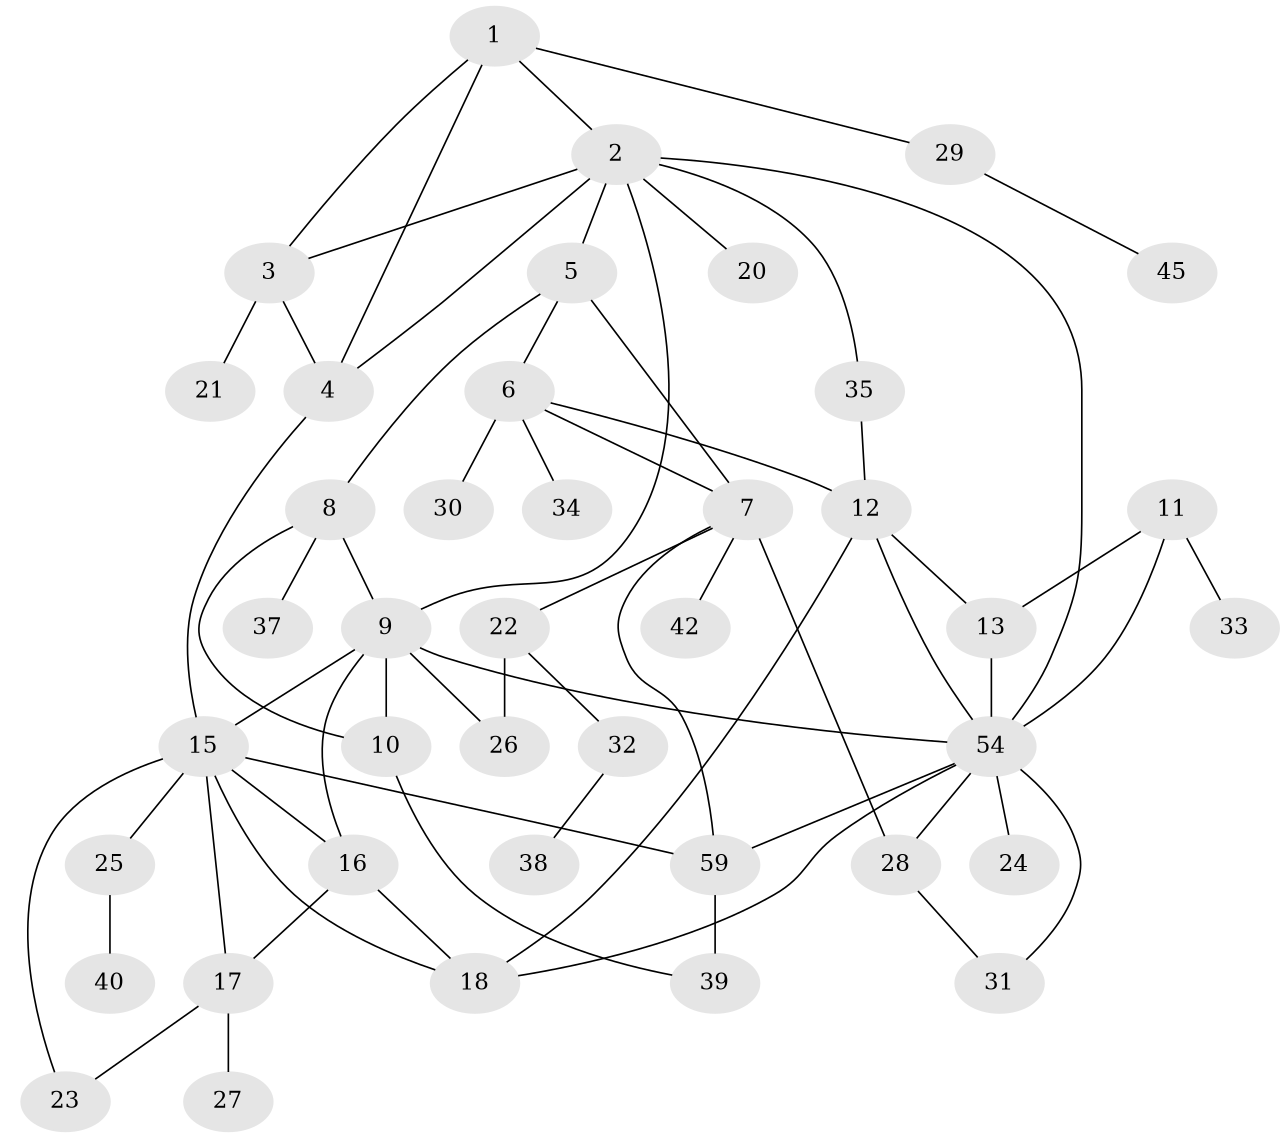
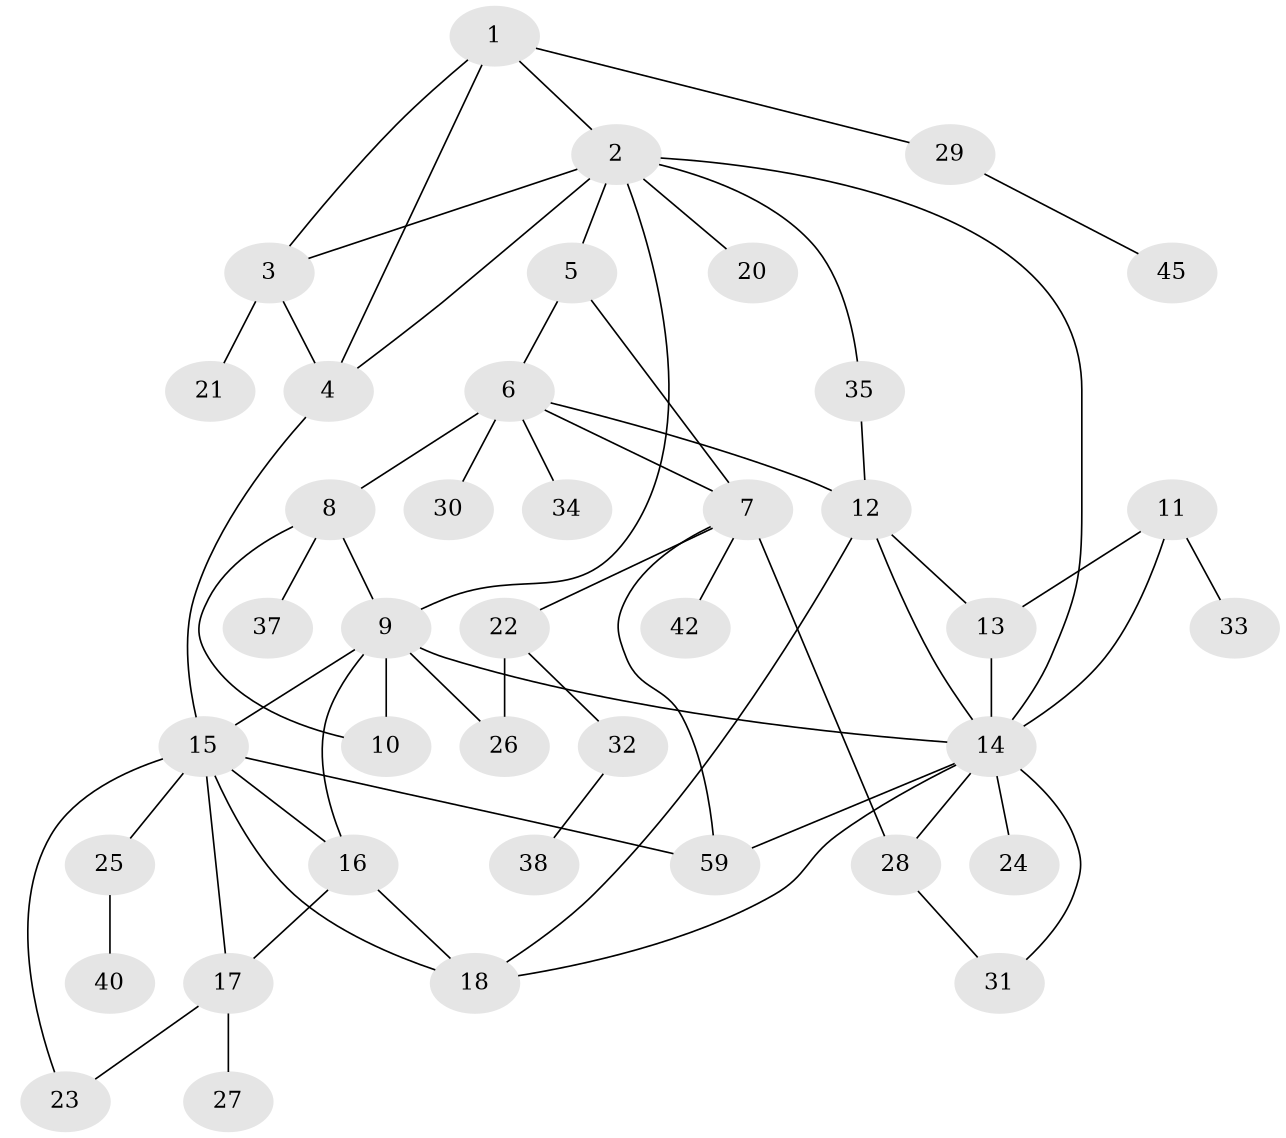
(434, 378) -> (420, 451)
(991, 747) -> (991, 747)
(715, 983) -> none
